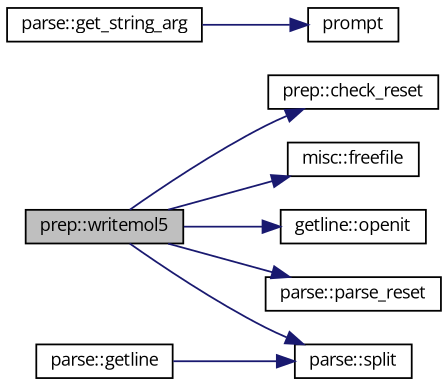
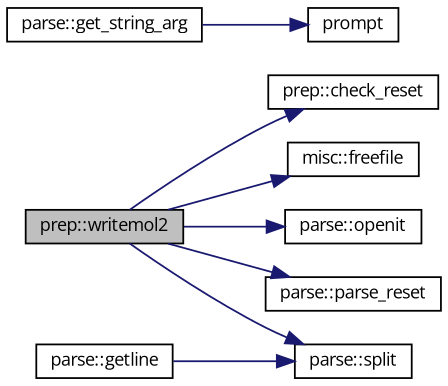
(104, 227) -> (104, 227)
(353, 227) -> (353, 227)
